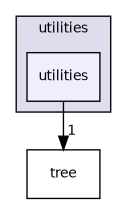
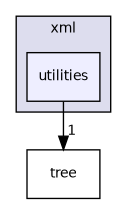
(63, 29) -> (63, 29)
